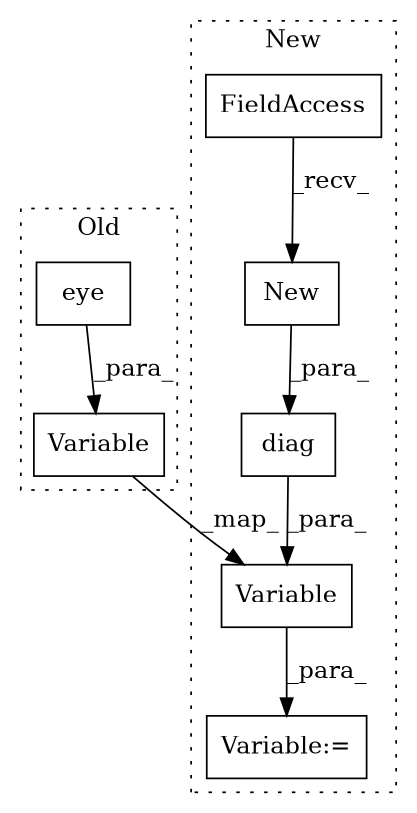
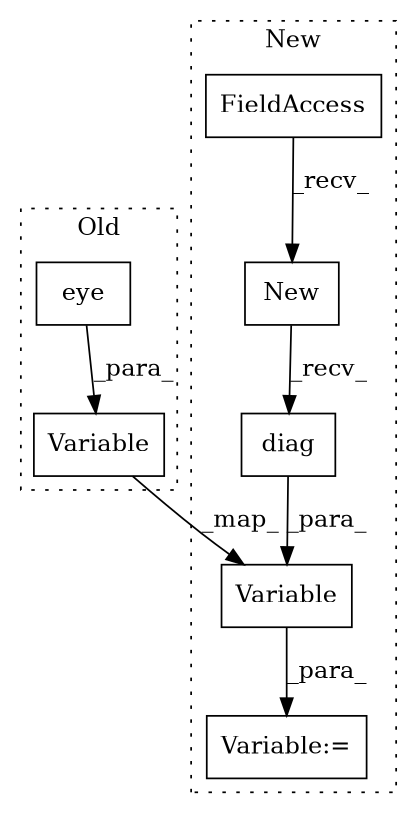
(329, 369) -> (329, 369)
